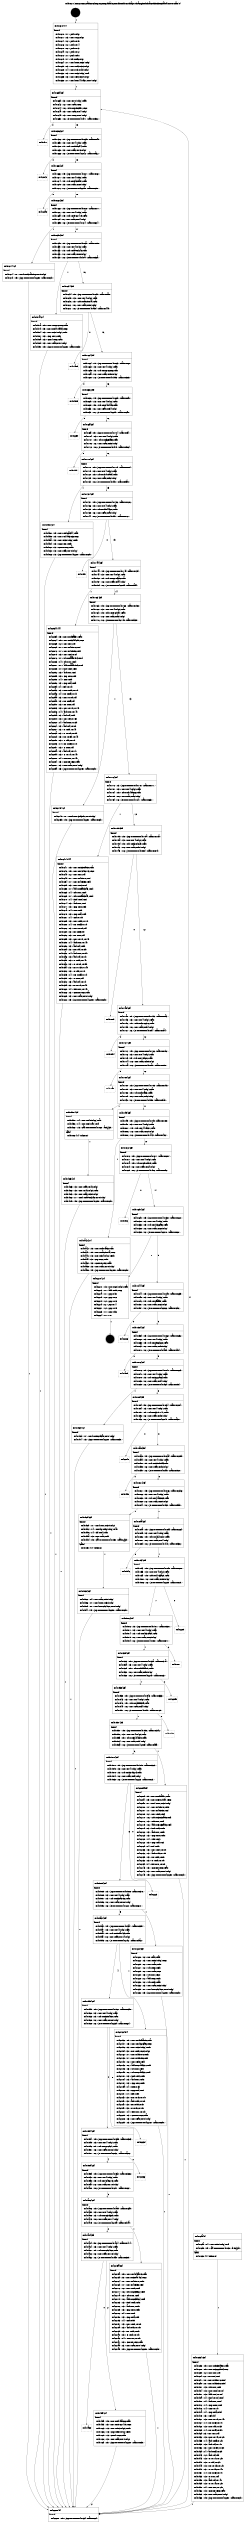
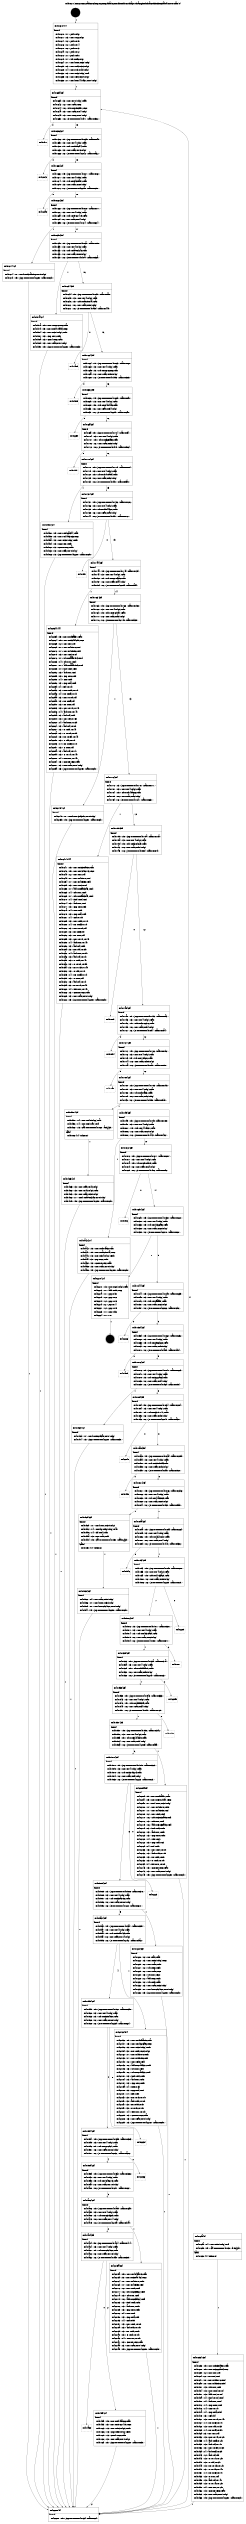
(143, 1106) -> none
